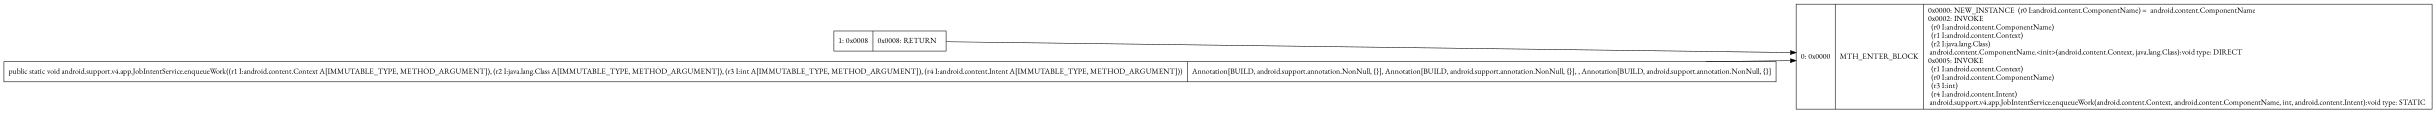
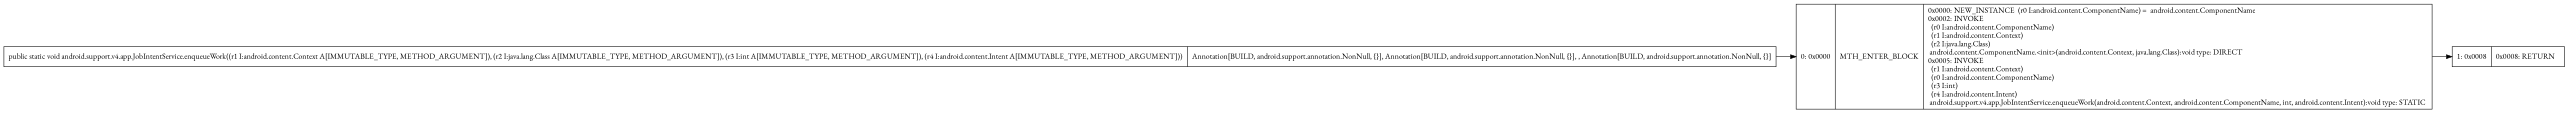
(1368, 47) -> (2439, 57)
